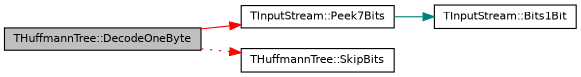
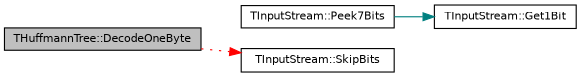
(505, 17) -> (505, 17)
(215, 27) -> none
(318, 60) -> (318, 60)
